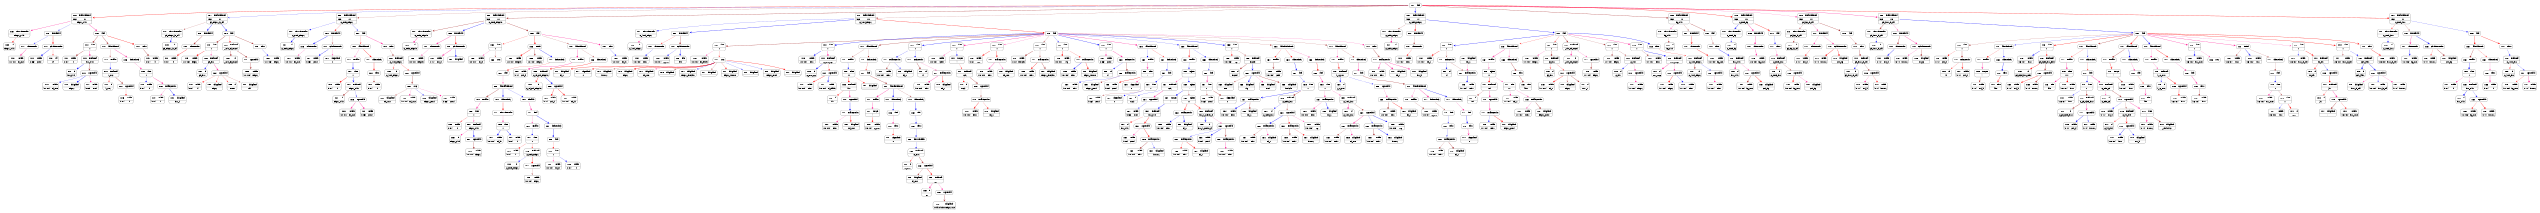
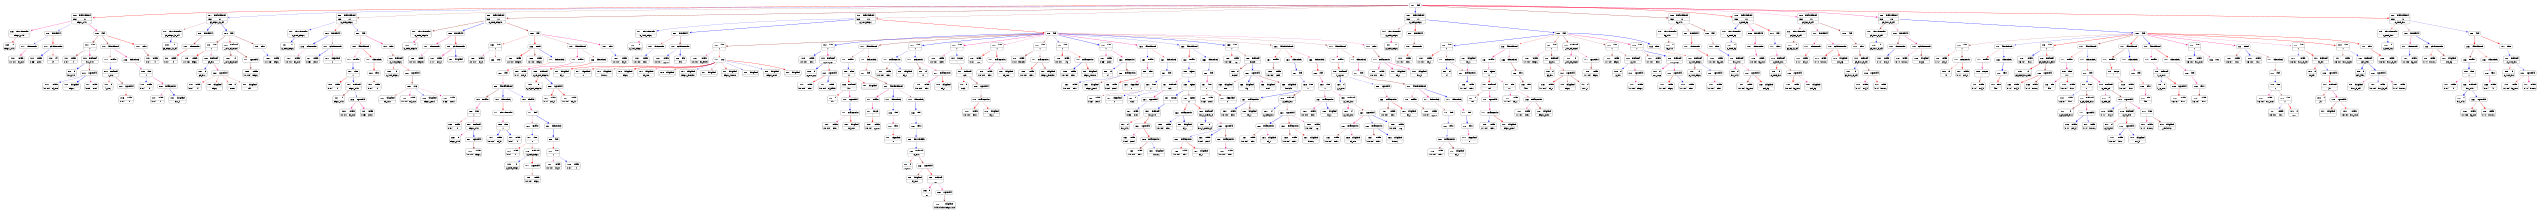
(2382, 62) -> (2382, 62)
